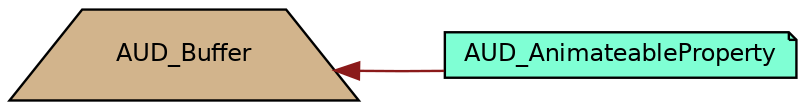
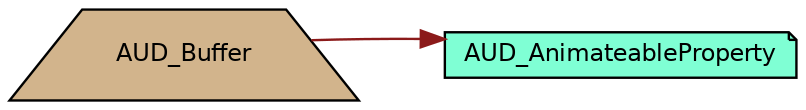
(402, 71) -> (366, 39)
